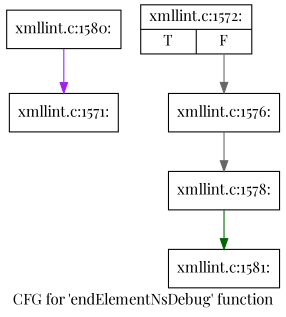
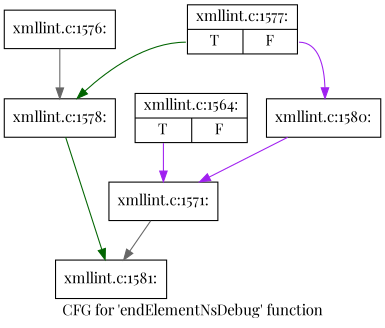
(196, 29) -> none
none -> (242, 29)
none -> (191, 118)
none -> (140, 236)
